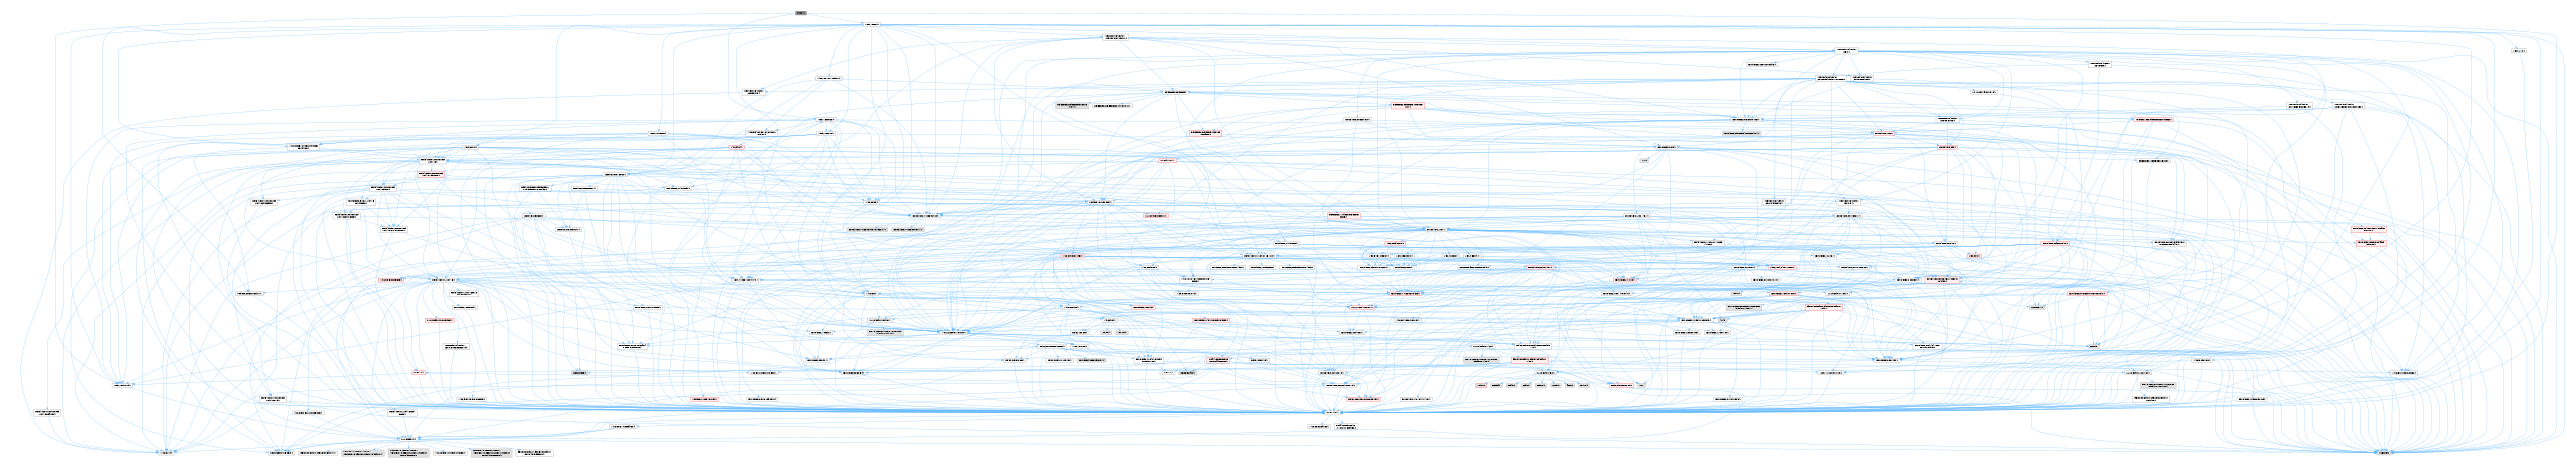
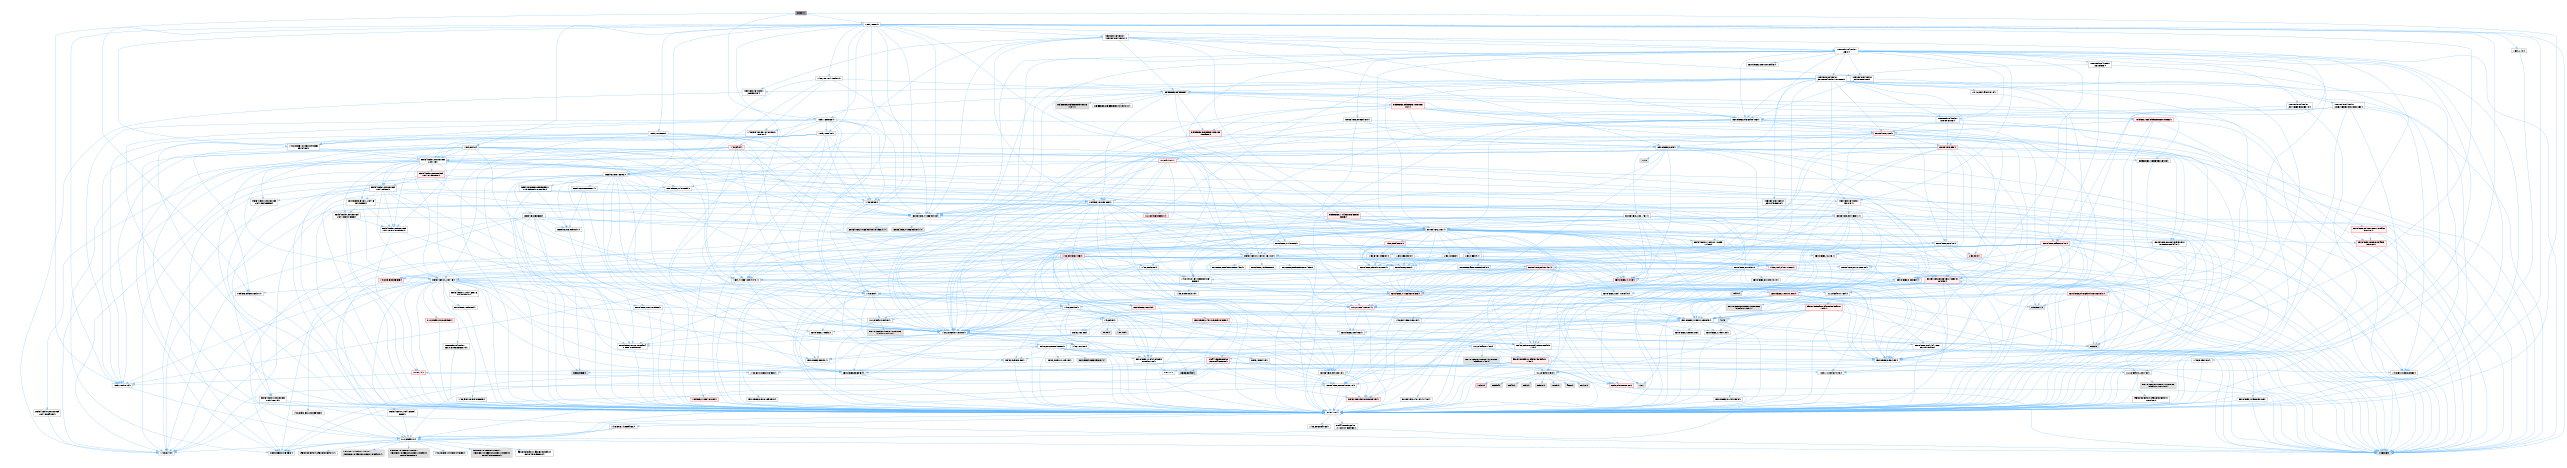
(1742, 133) -> none
(759, 152) -> (856, 75)
